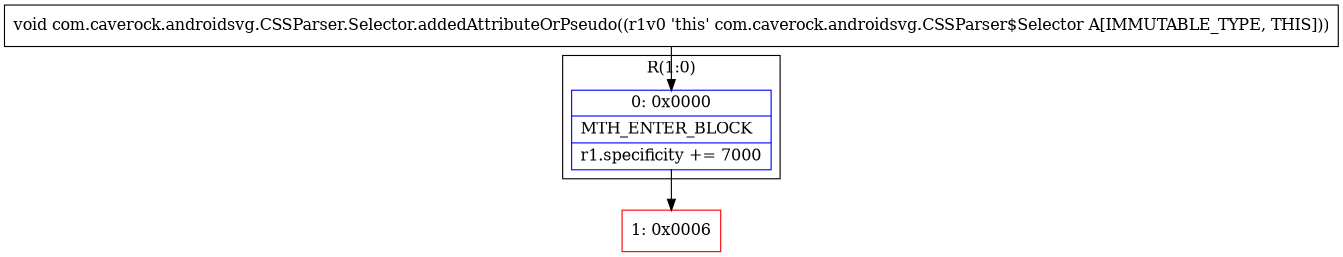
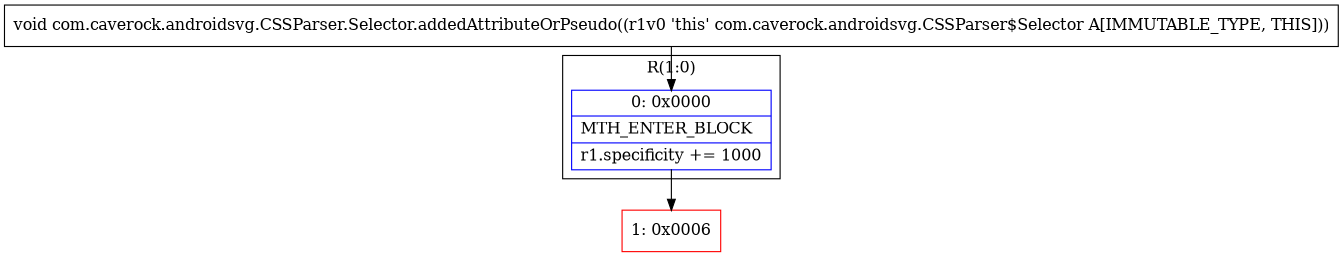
(671, 156) -> (671, 156)
